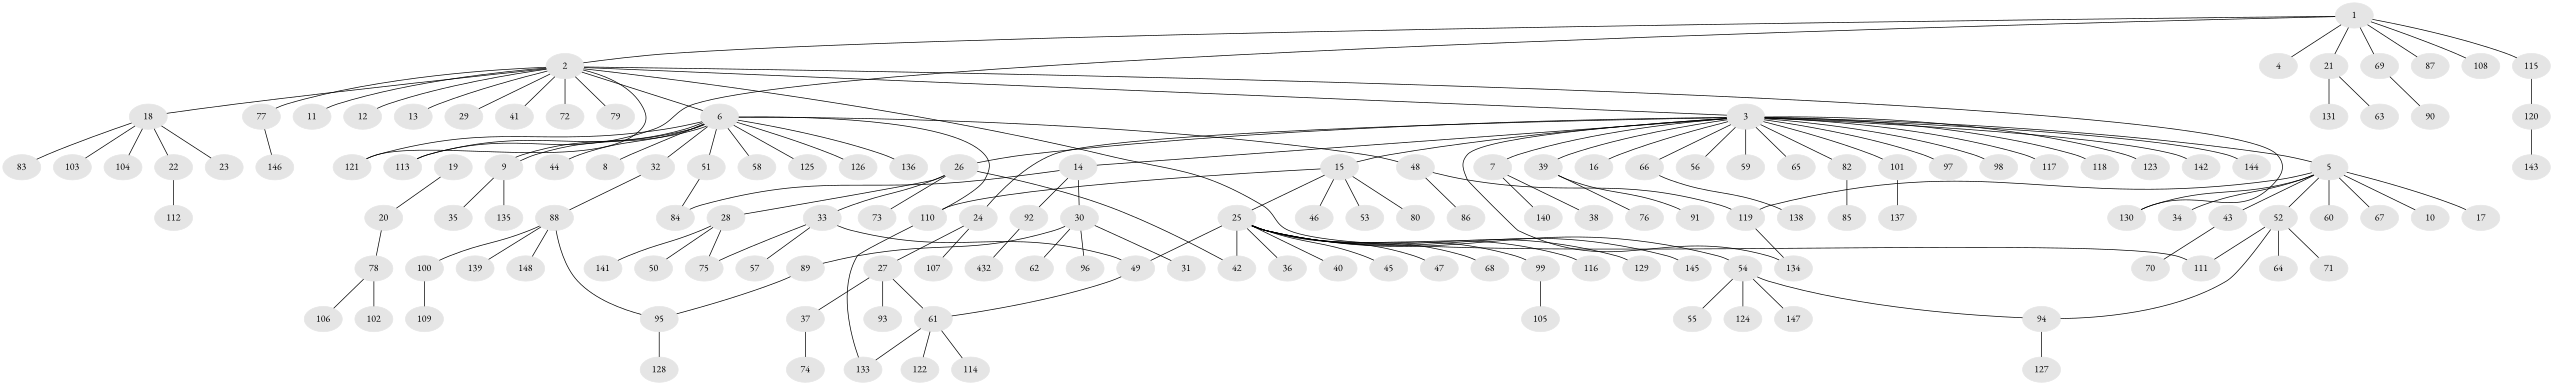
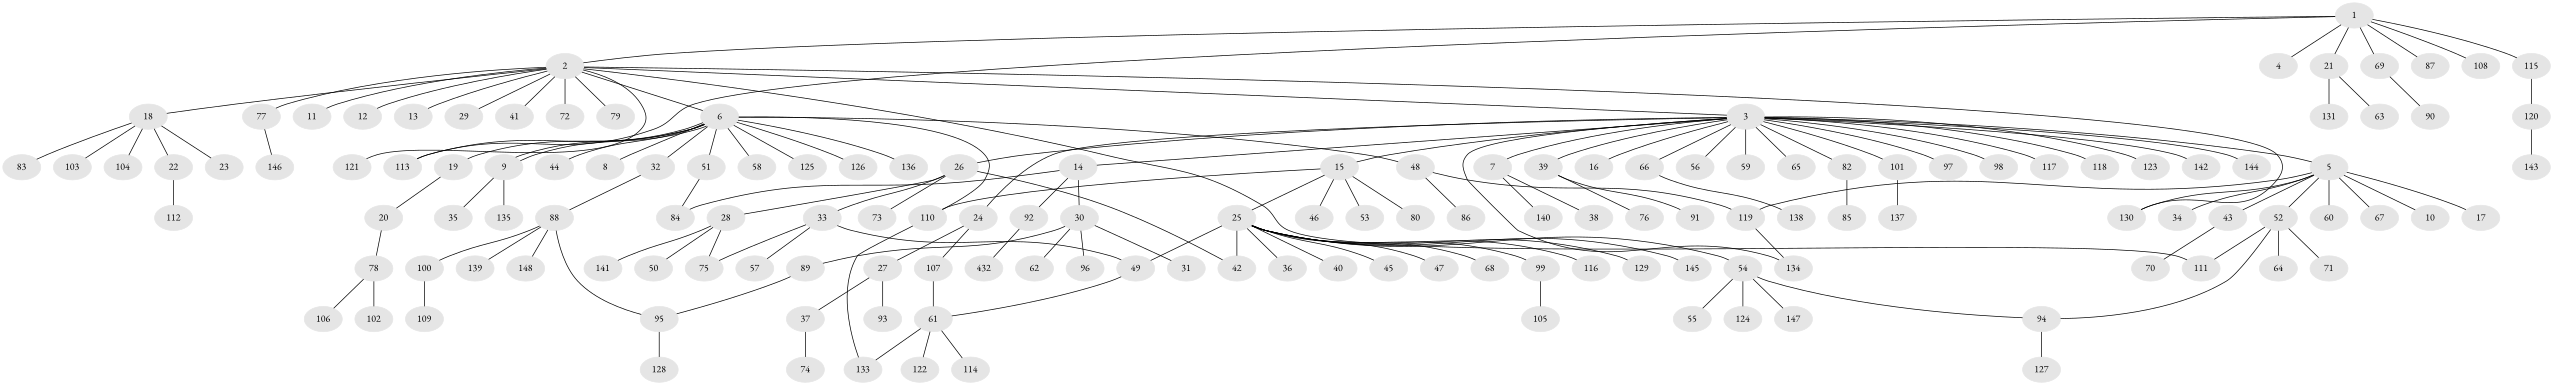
(517, 137) -> (586, 141)
(908, 294) -> (933, 294)
